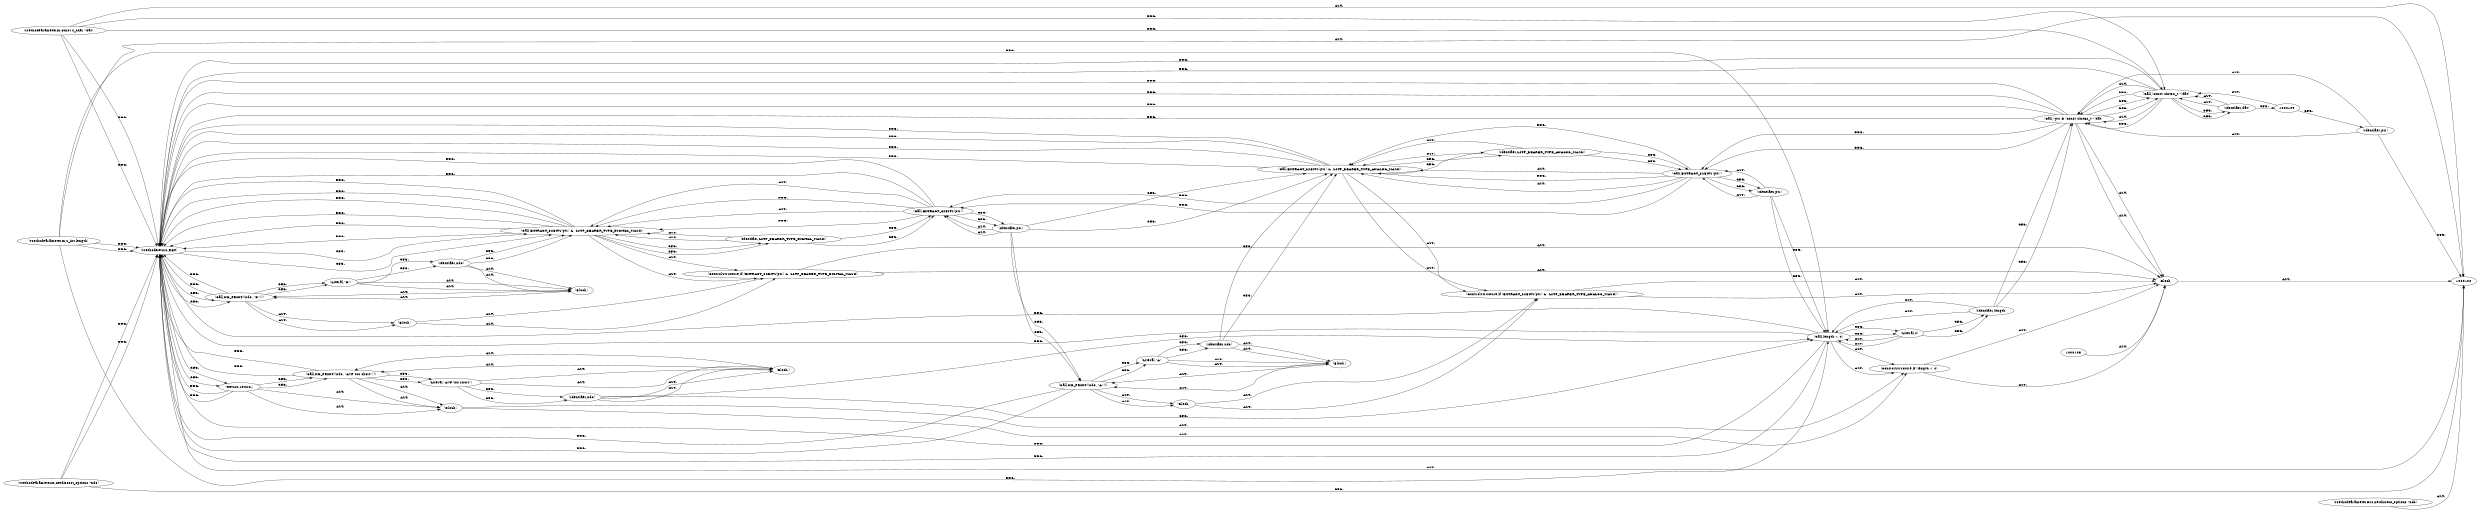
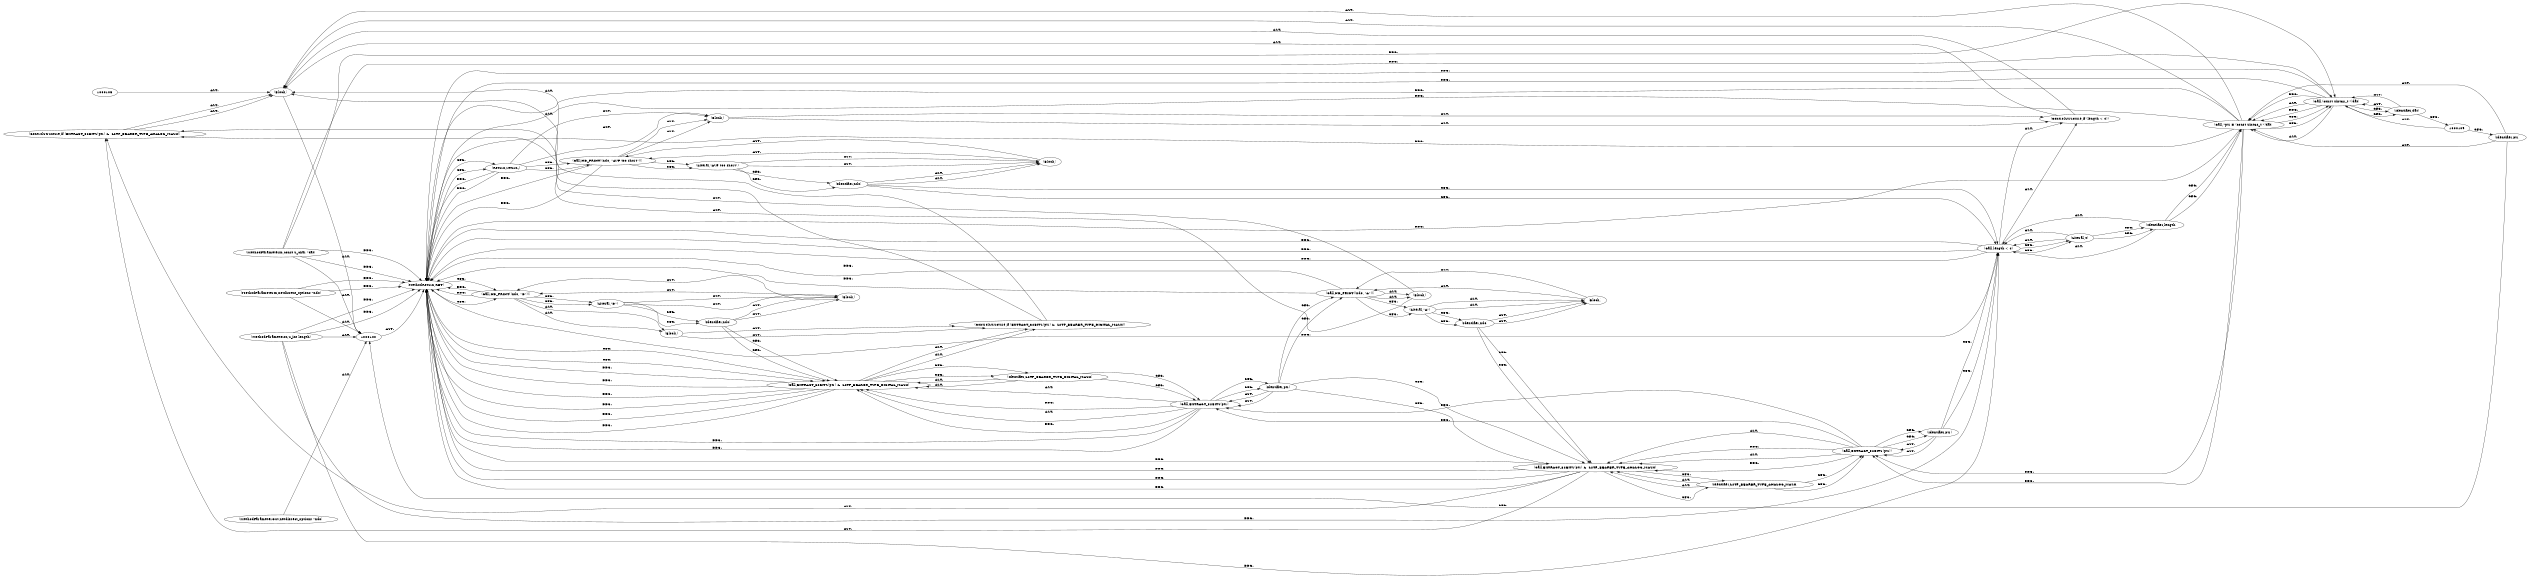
(1289, 469) -> (407, 319)
(1340, 489) -> (347, 322)
